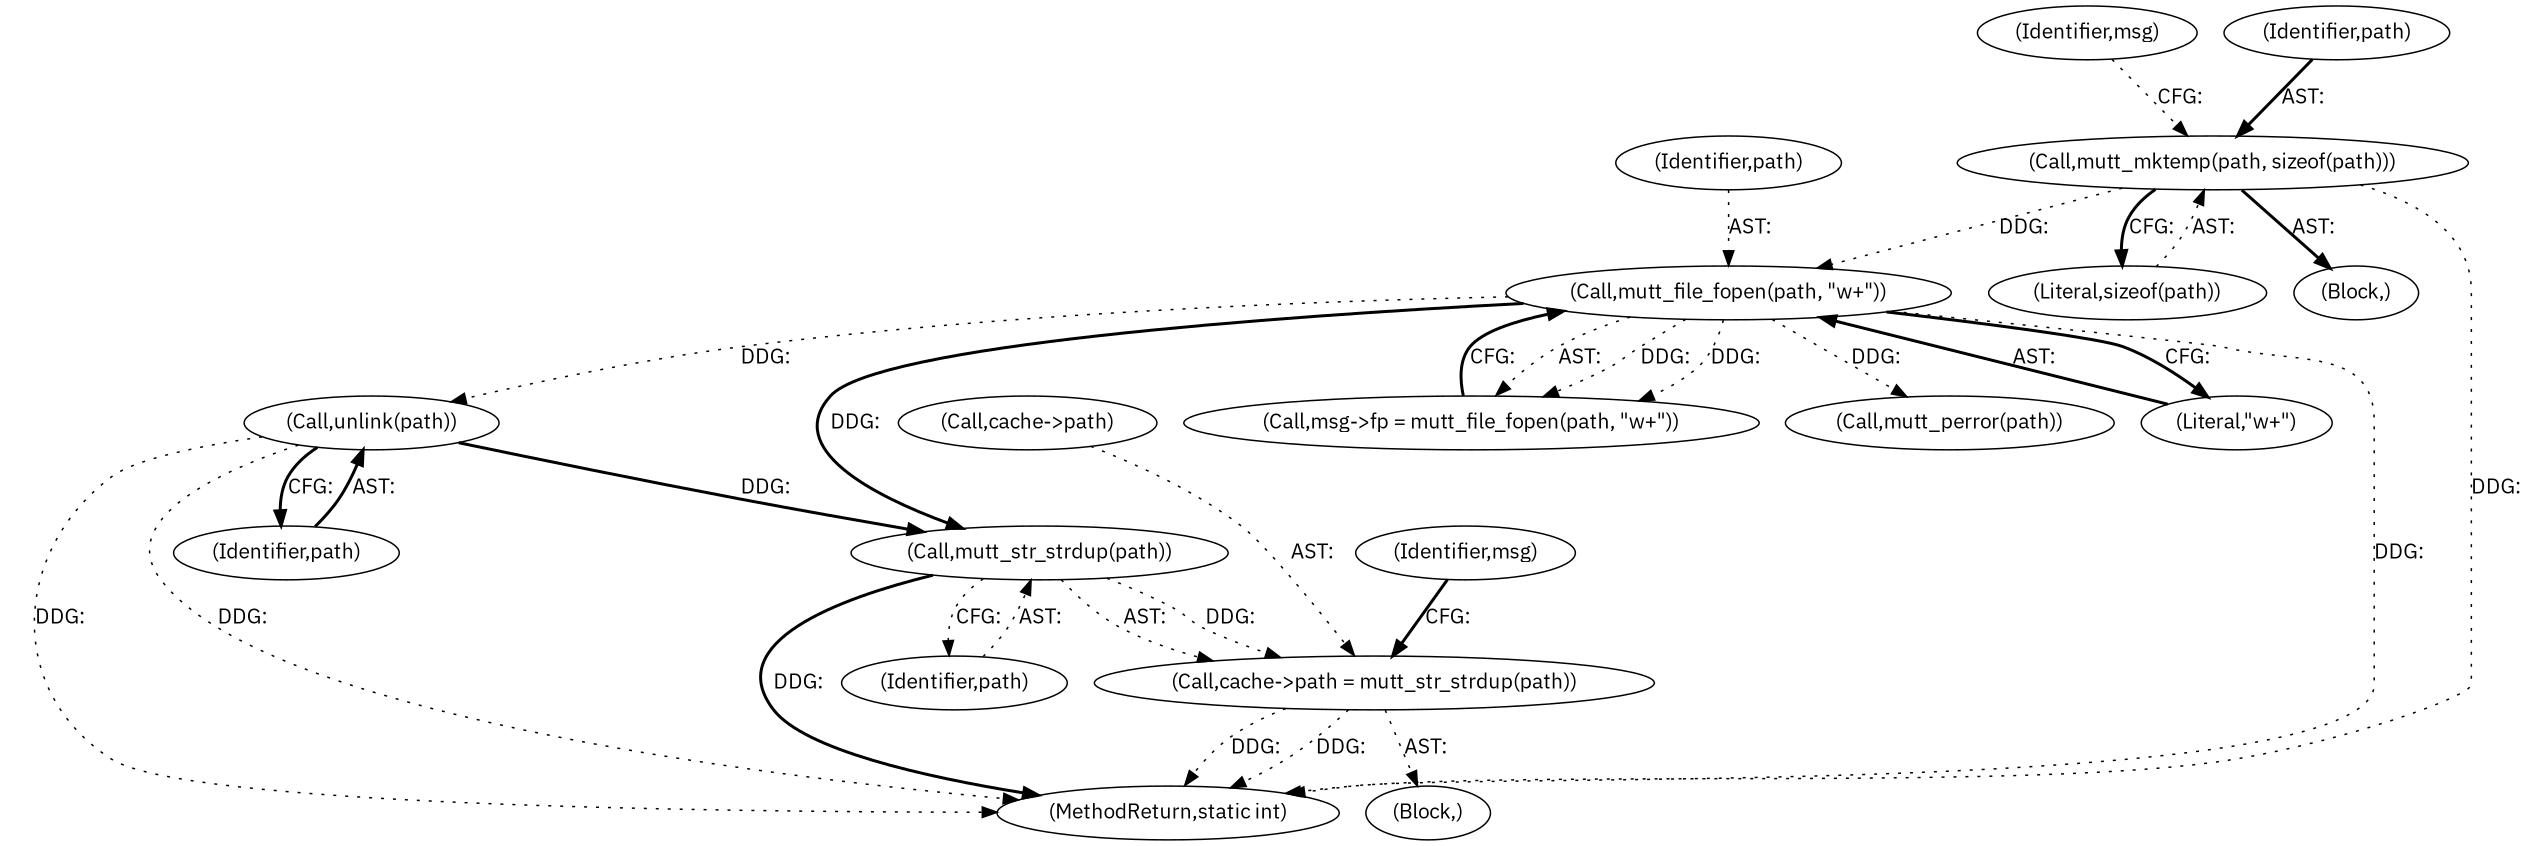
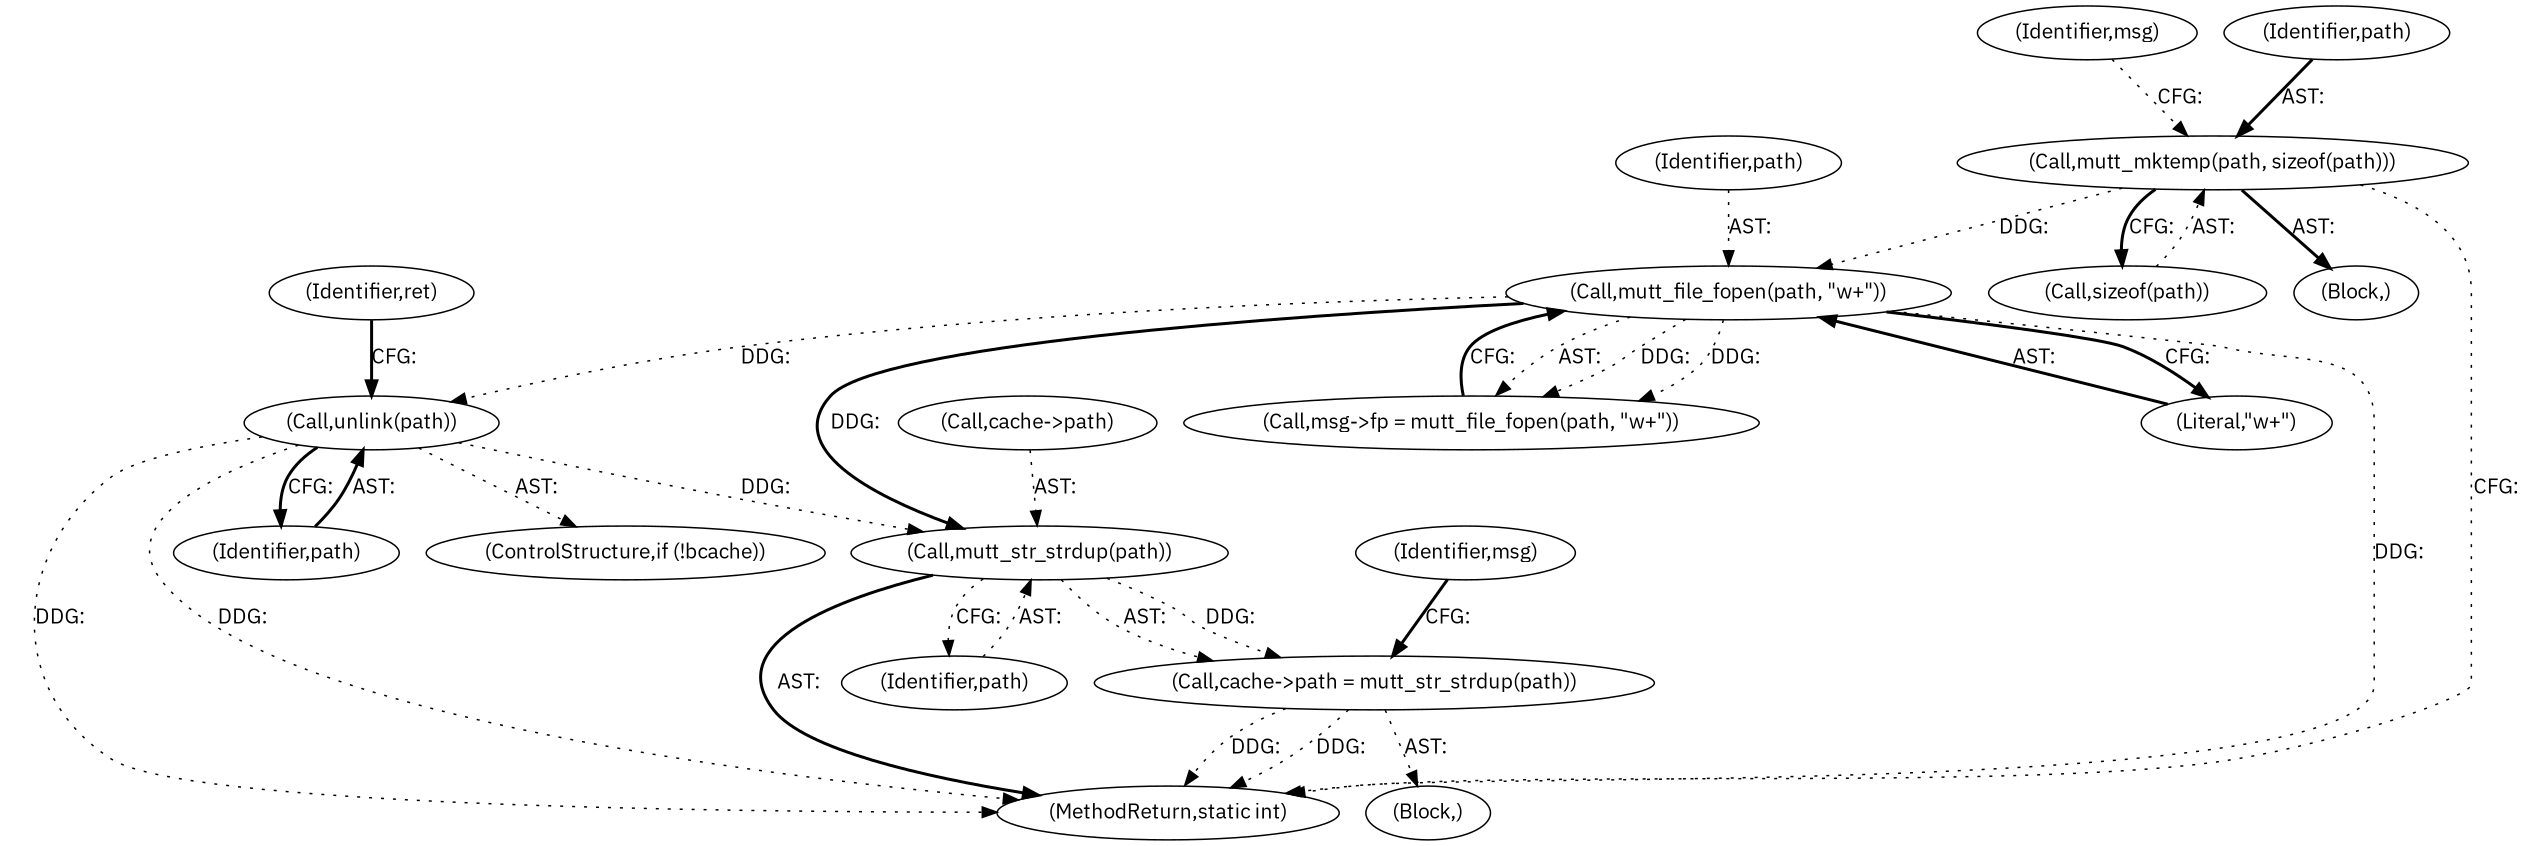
none -> (372, 293)
(2128, 293) -> (2128, 293)
(1950, 423) -> none
(683, 488) -> (683, 488)
(2499, 488) -> (2499, 488)
(1236, 522) -> (1033, 480)
none -> (626, 553)
(801, 683) -> (801, 683)
